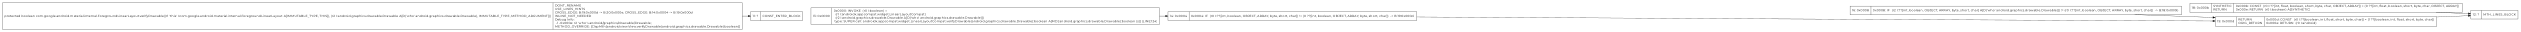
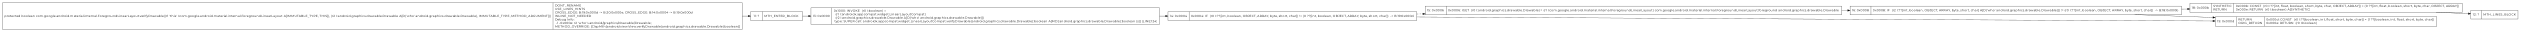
none -> (2185, 9)
none -> (1633, 10)
(861, 11) -> (860, 11)
(782, 16) -> (782, 16)
none -> (806, 16)
(2453, 16) -> none
(2292, 23) -> (2292, 23)
